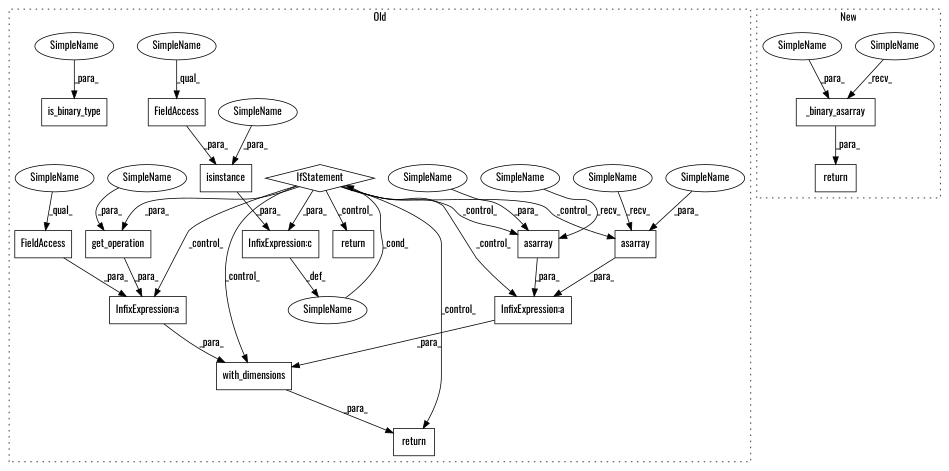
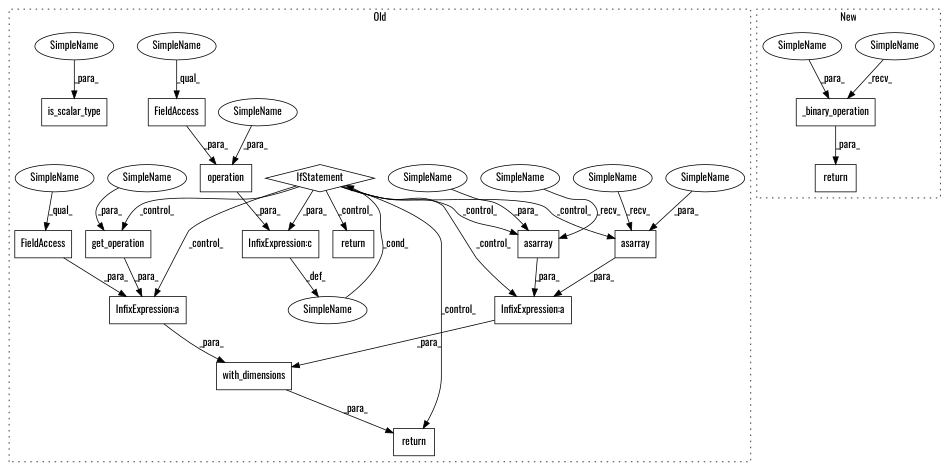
(74, 112) -> (74, 112)
(836, 112) -> (836, 112)
(226, 178) -> (226, 178)
(157, 211) -> (157, 211)
(227, 255) -> none
